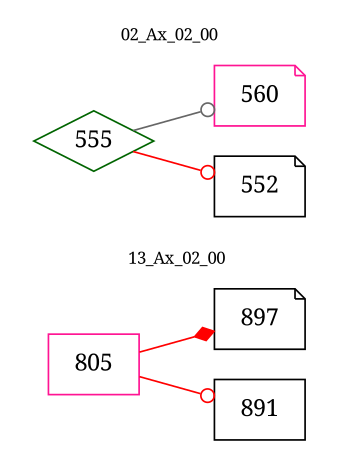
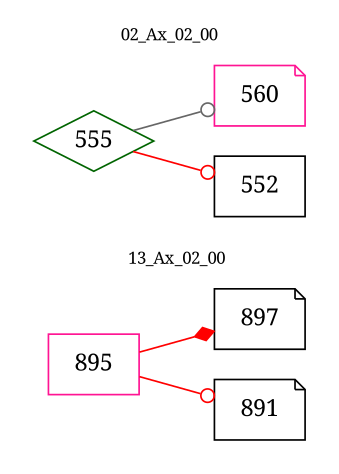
(260, 186) -> (260, 186)
(94, 364) -> (94, 364)
(260, 410) -> (260, 410)
